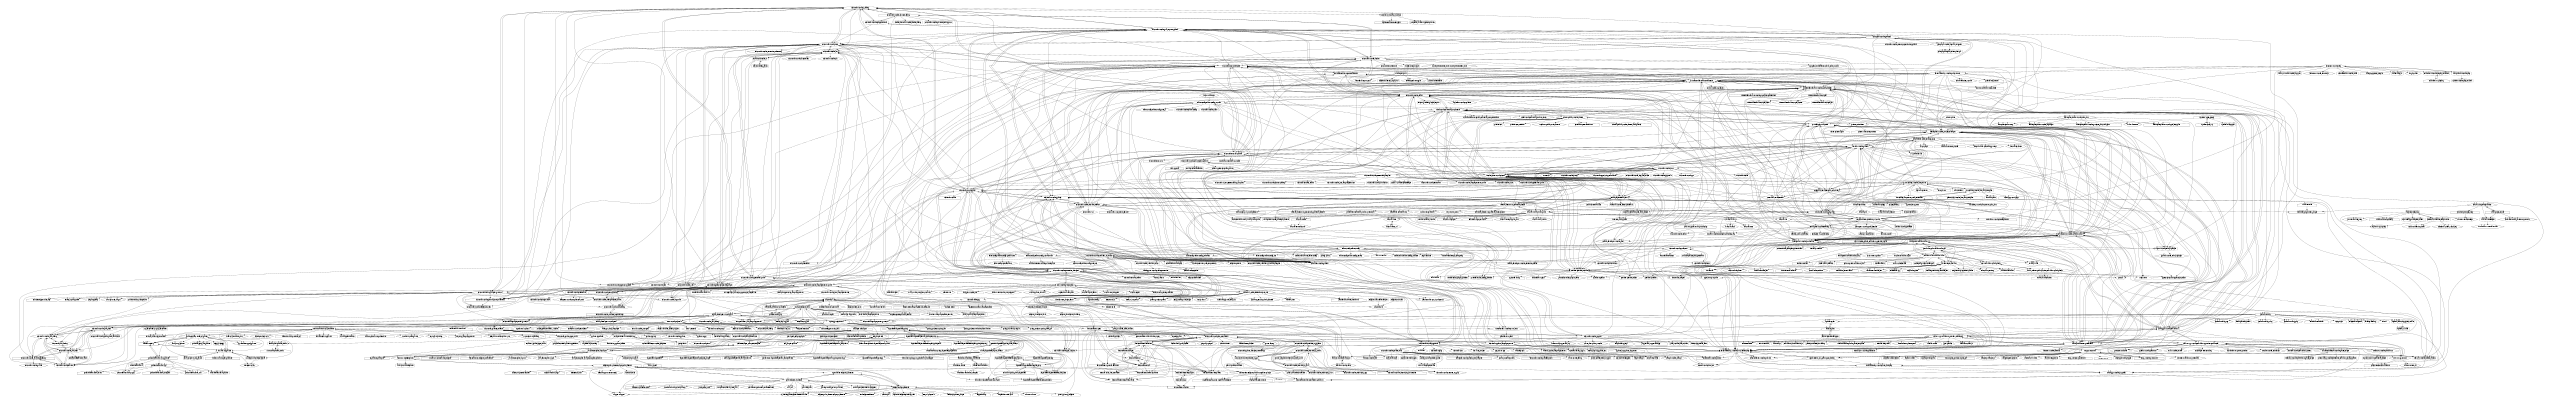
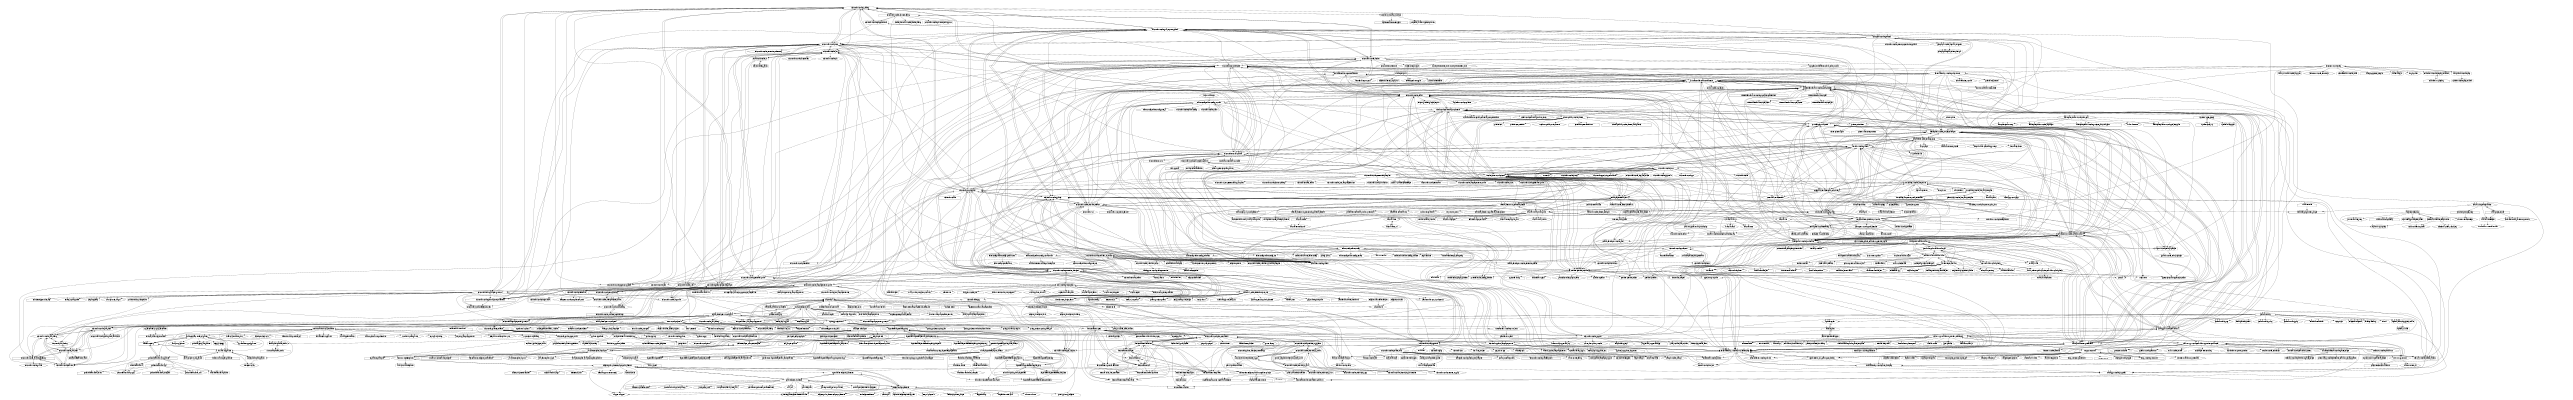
(2077, 117) -> (2077, 117)
none -> (1598, 212)
none -> (1315, 300)
(256, 358) -> (256, 358)
(695, 358) -> (695, 358)
(1601, 358) -> (1601, 358)
